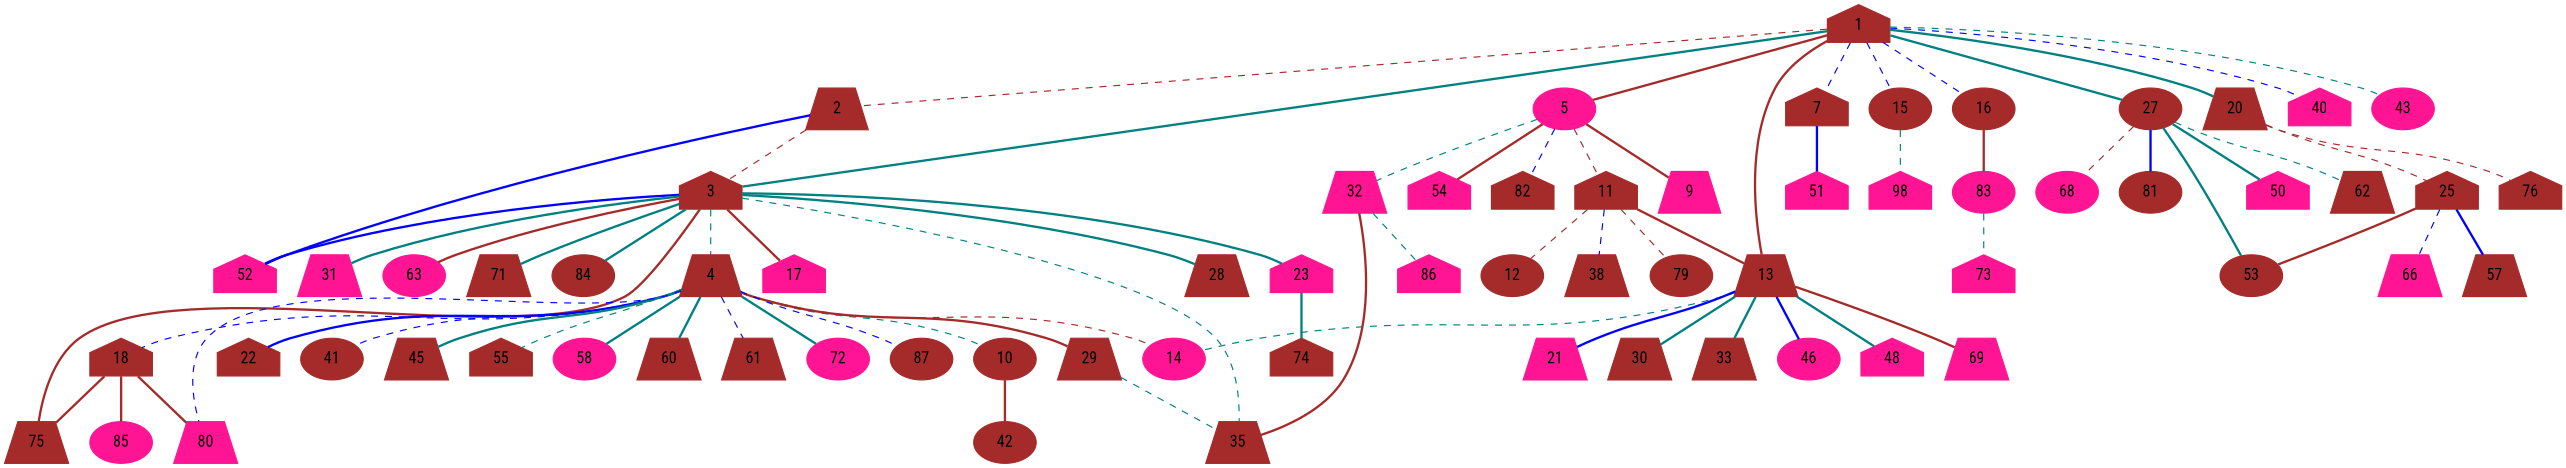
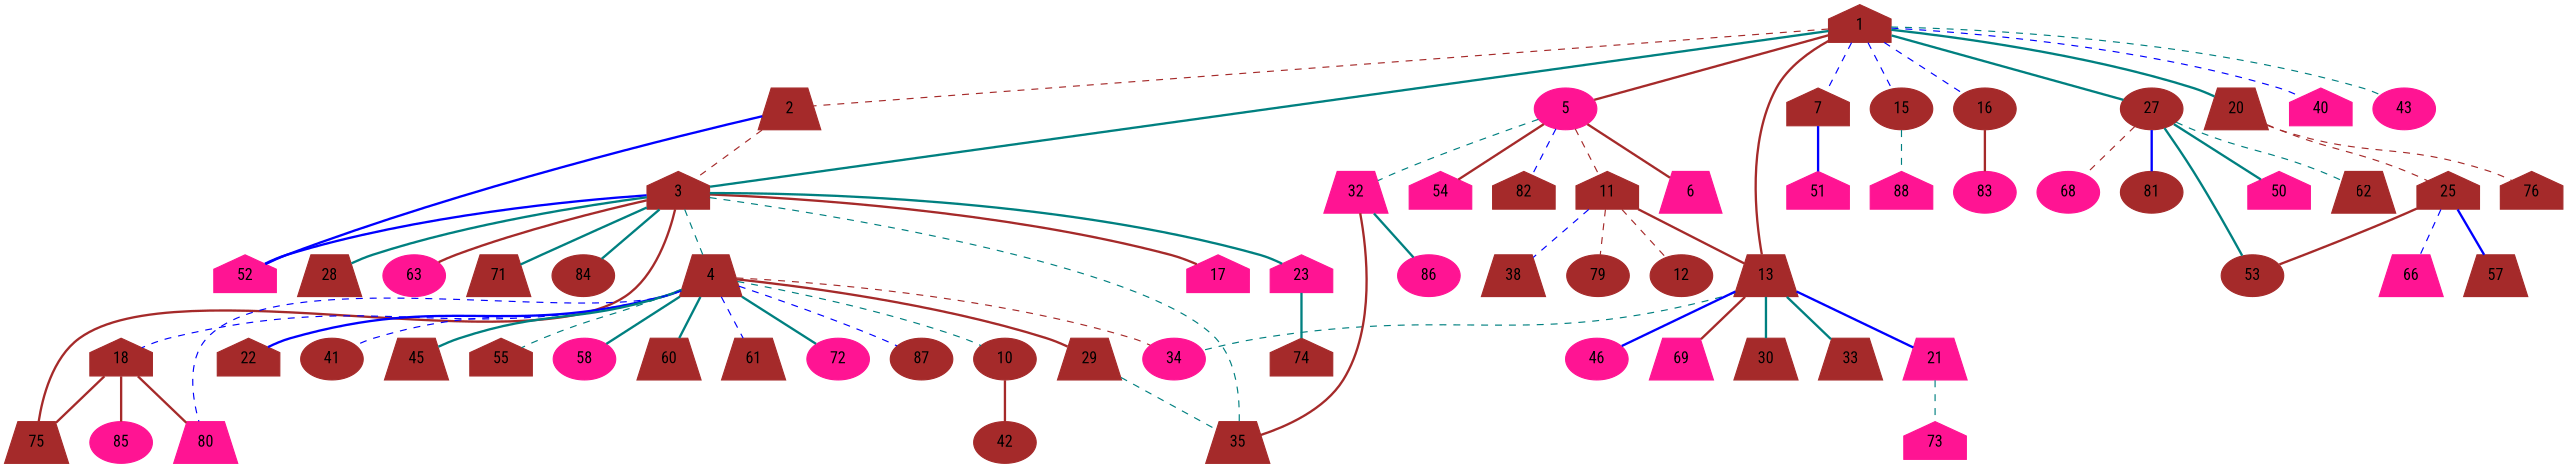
(1690, 192) -> (1691, 192)
(1900, 192) -> (1902, 192)
(1984, 234) -> (1935, 401)
(1395, 237) -> (1394, 235)
(330, 276) -> none
(1429, 276) -> (1429, 276)
(1174, 359) -> (1174, 359)
(1892, 359) -> none
